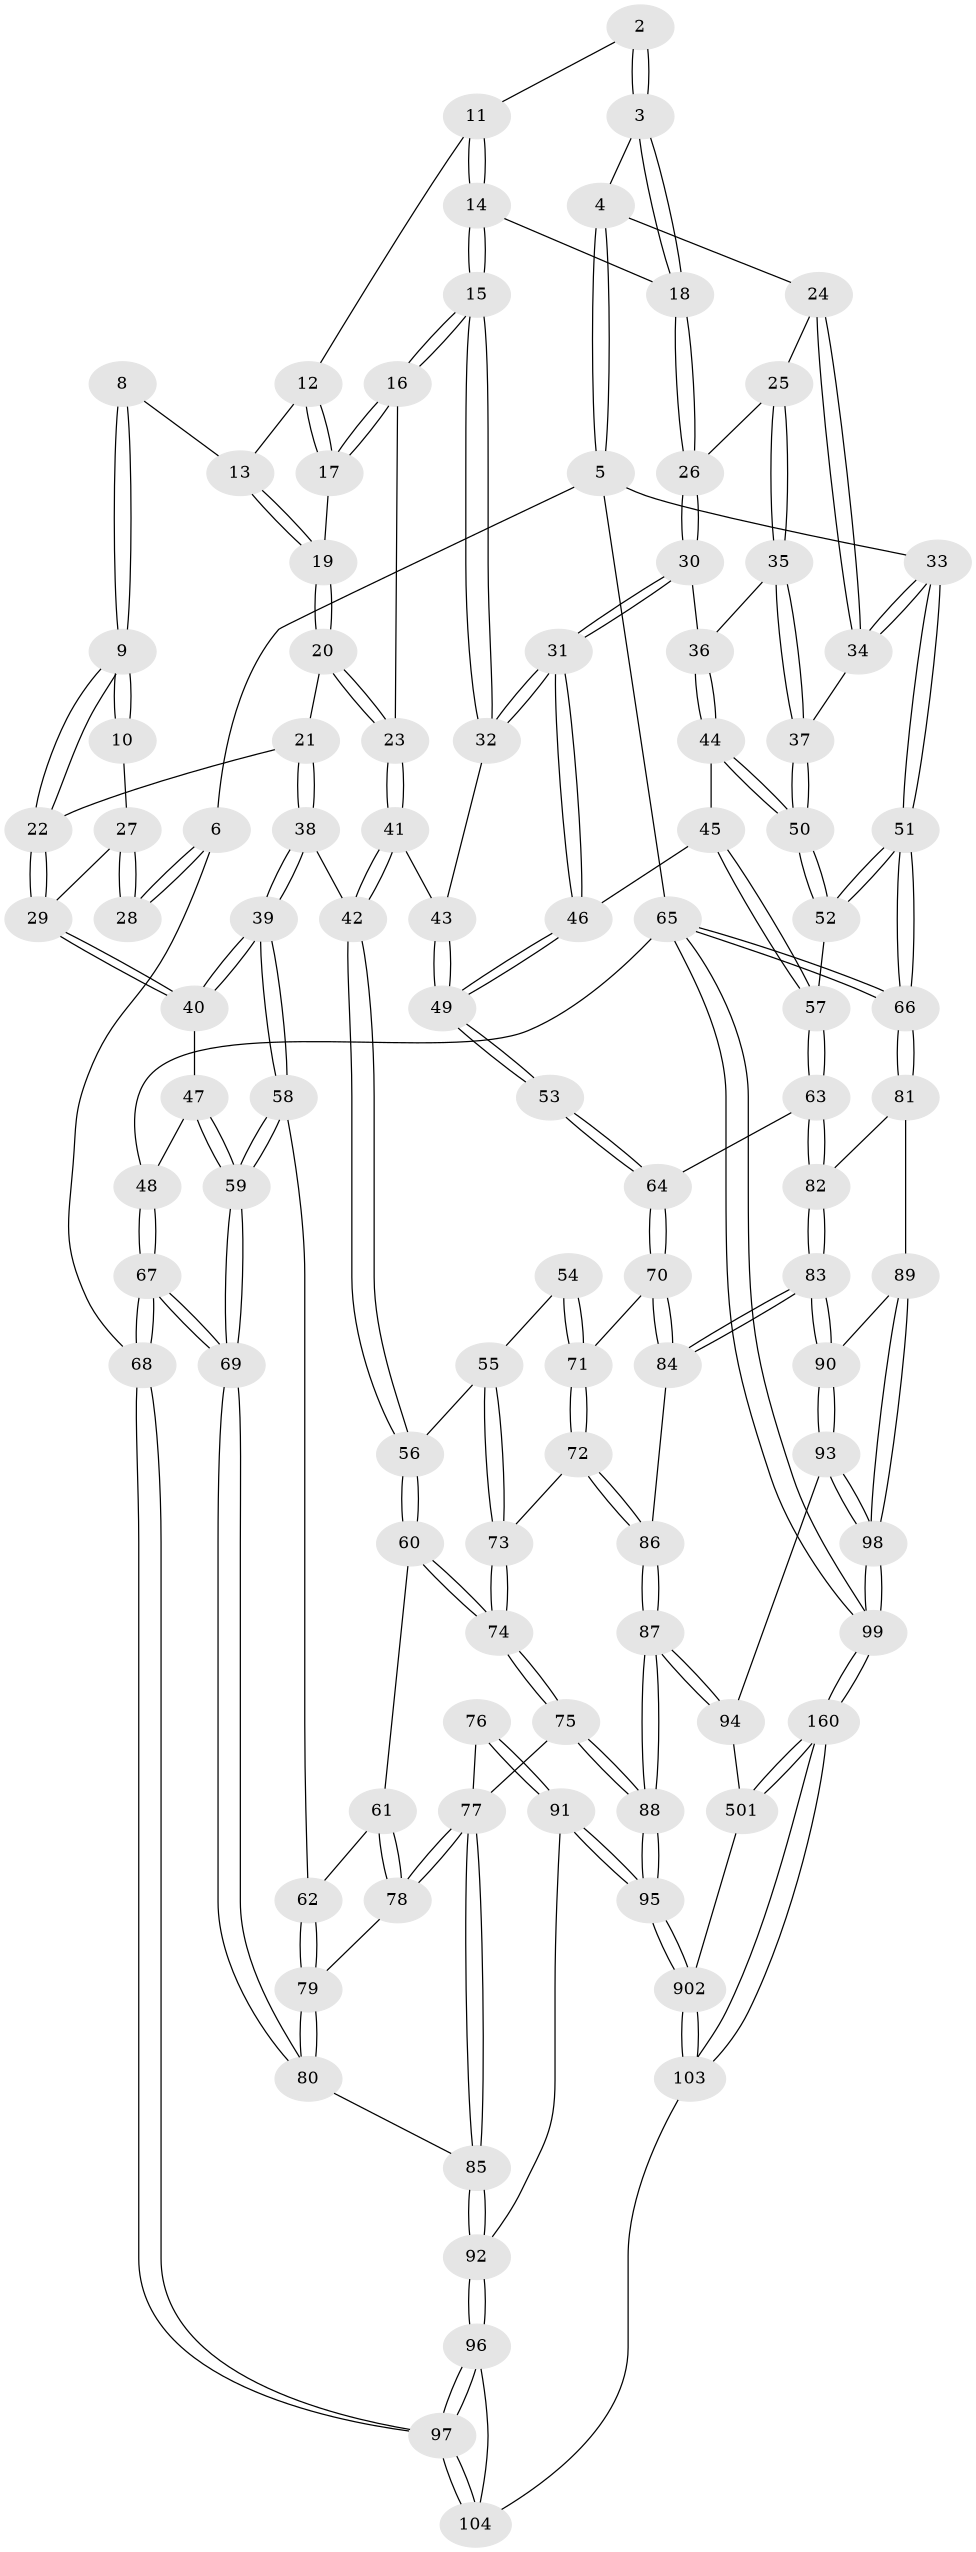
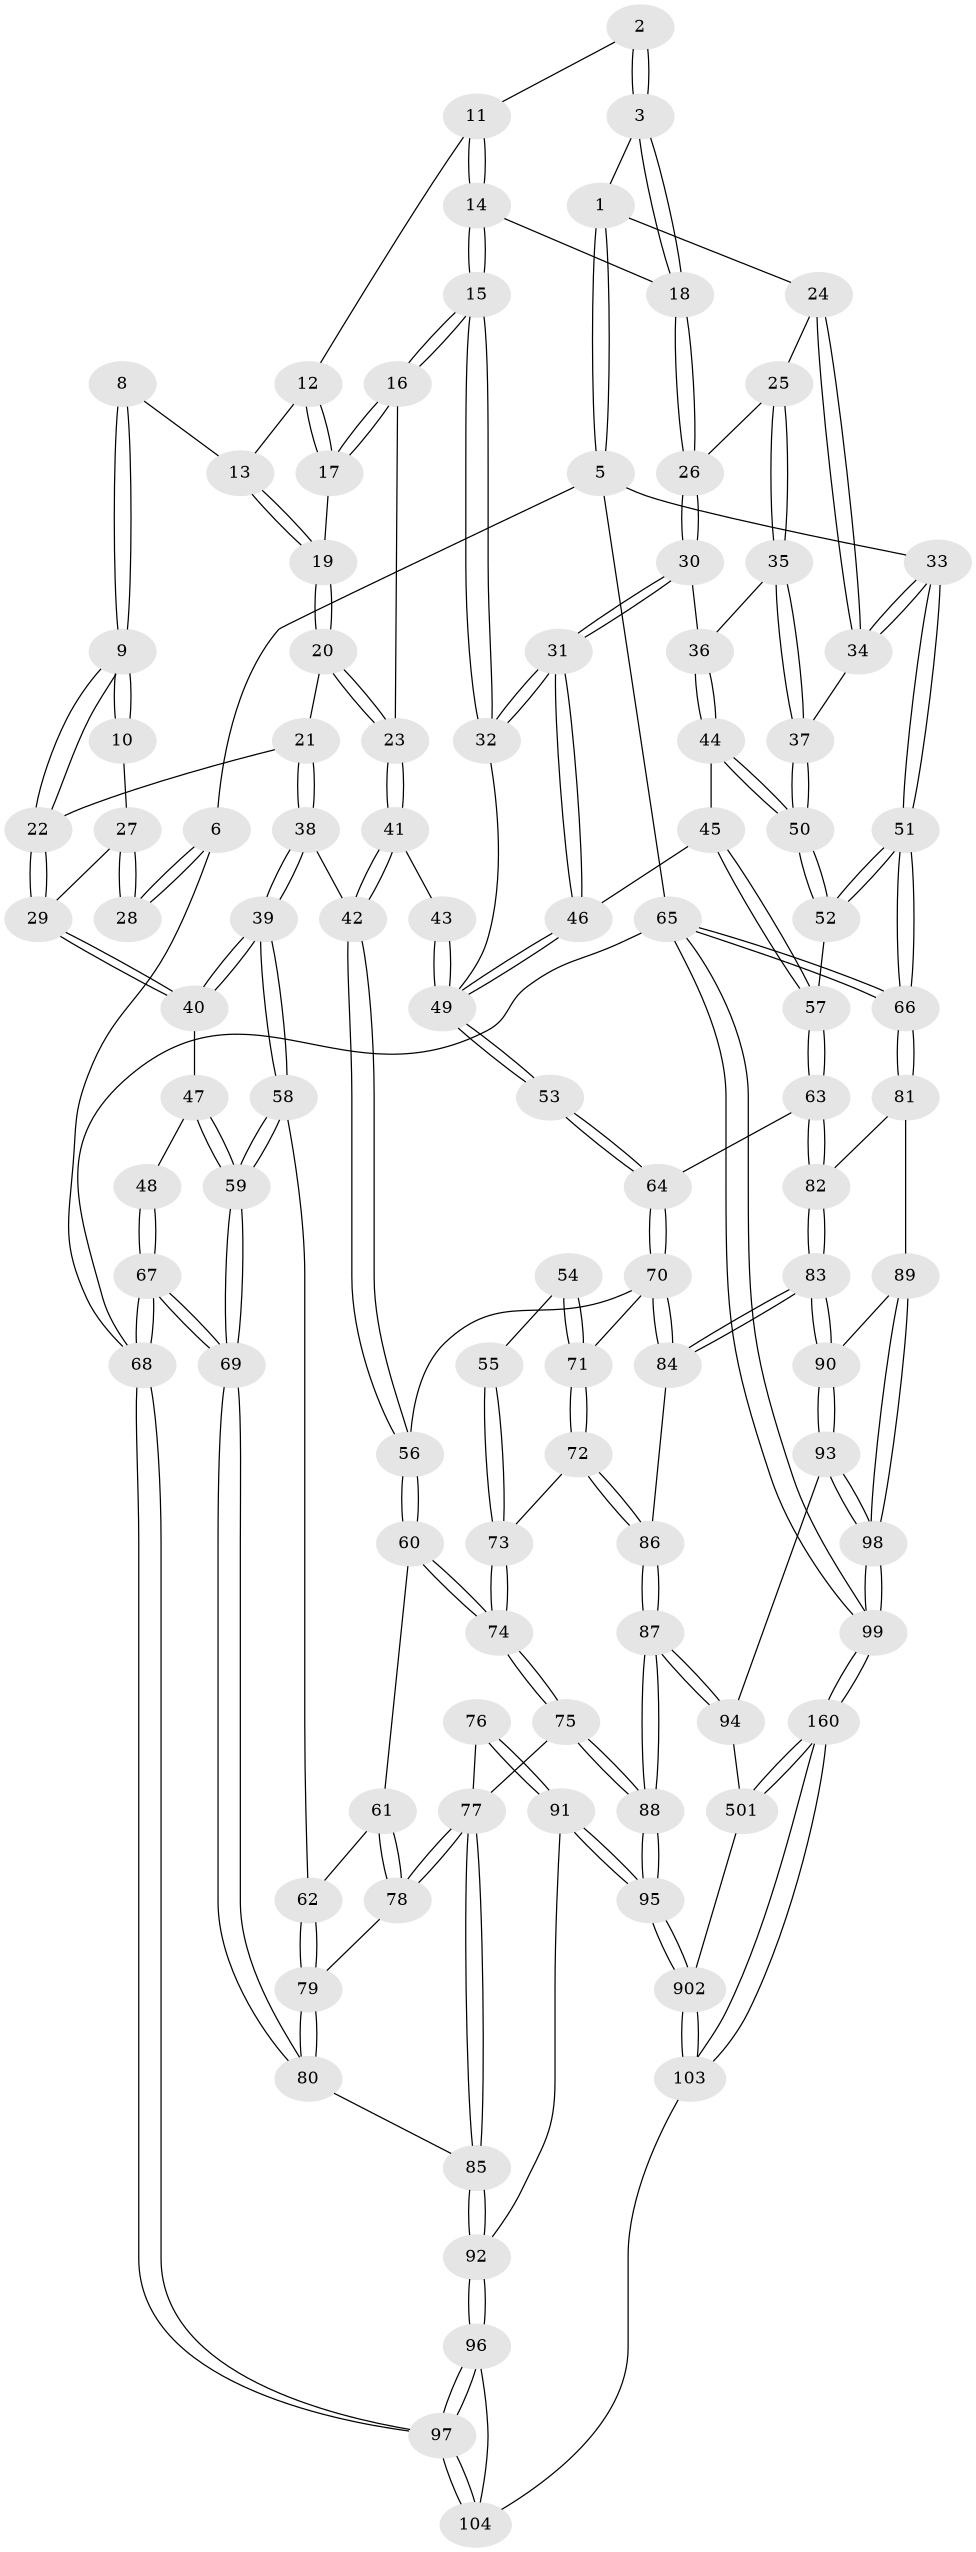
(601, 206) -> (601, 206)
(465, 830) -> (497, 880)
(383, 1042) -> (252, 1035)
(450, 1410) -> (487, 1316)
